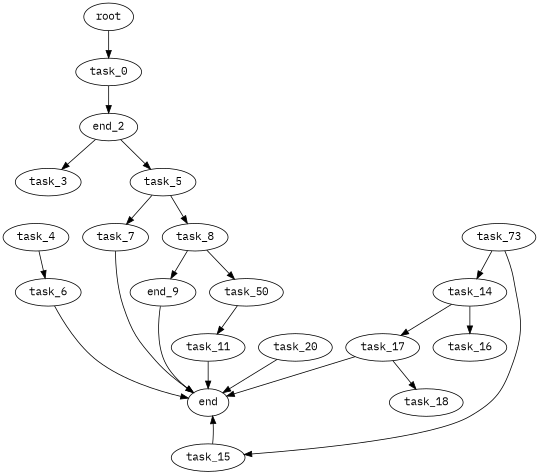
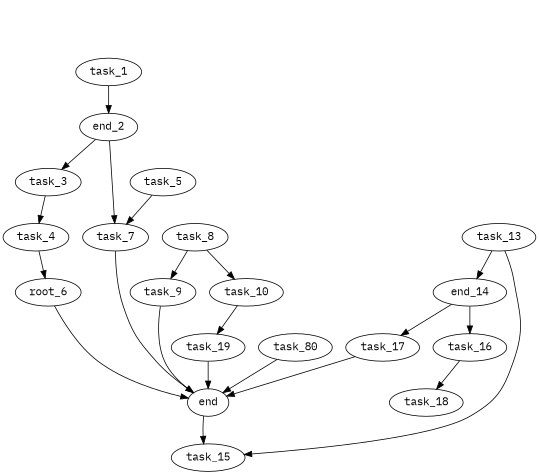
(109, 17) -> none
(109, 72) -> (109, 72)
(133, 152) -> (112, 178)
none -> (43, 206)
(177, 206) -> none
(499, 237) -> (499, 237)
(48, 292) -> (48, 292)
(163, 292) -> (163, 292)
(246, 292) -> (246, 292)
(470, 292) -> (470, 292)
(208, 347) -> (208, 347)
(295, 347) -> (295, 347)
(402, 372) -> (451, 372)
(213, 434) -> (203, 426)
